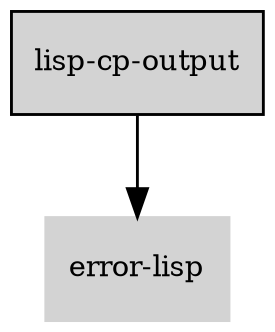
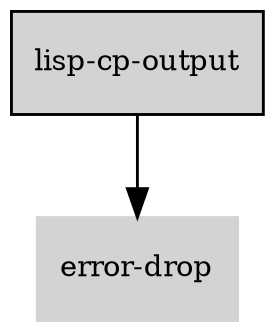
(137, 269) -> (137, 269)
